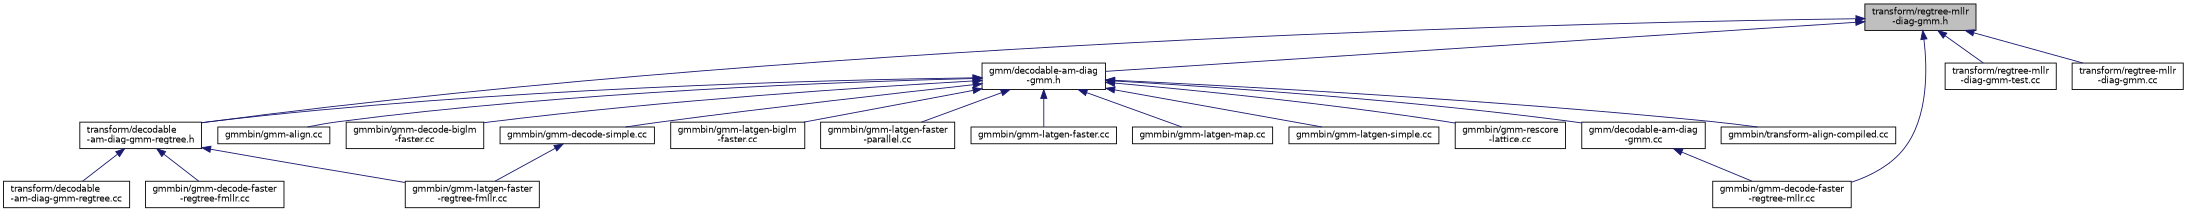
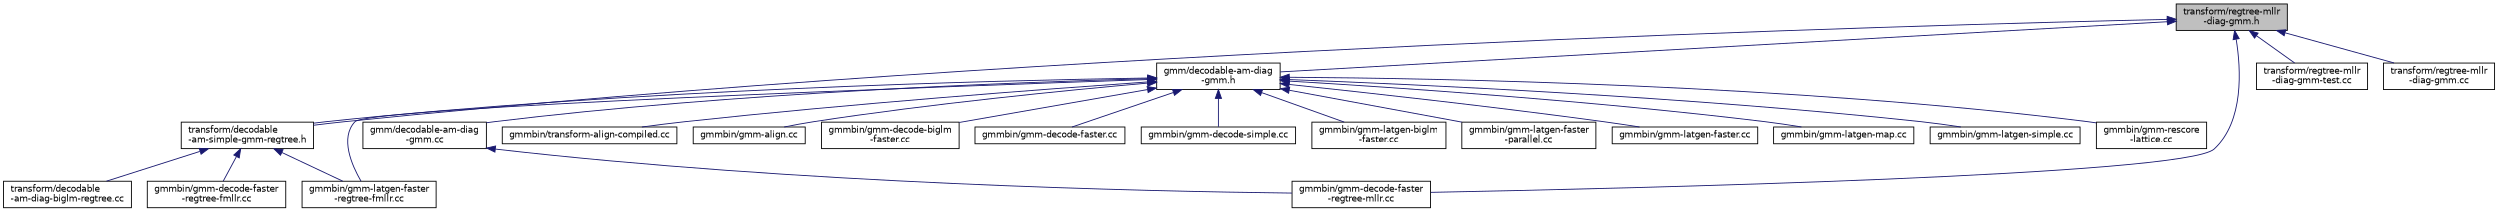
(141, 135) -> (247, 135)
none -> (1050, 135)
(525, 165) -> (719, 96)
(67, 194) -> (67, 194)
